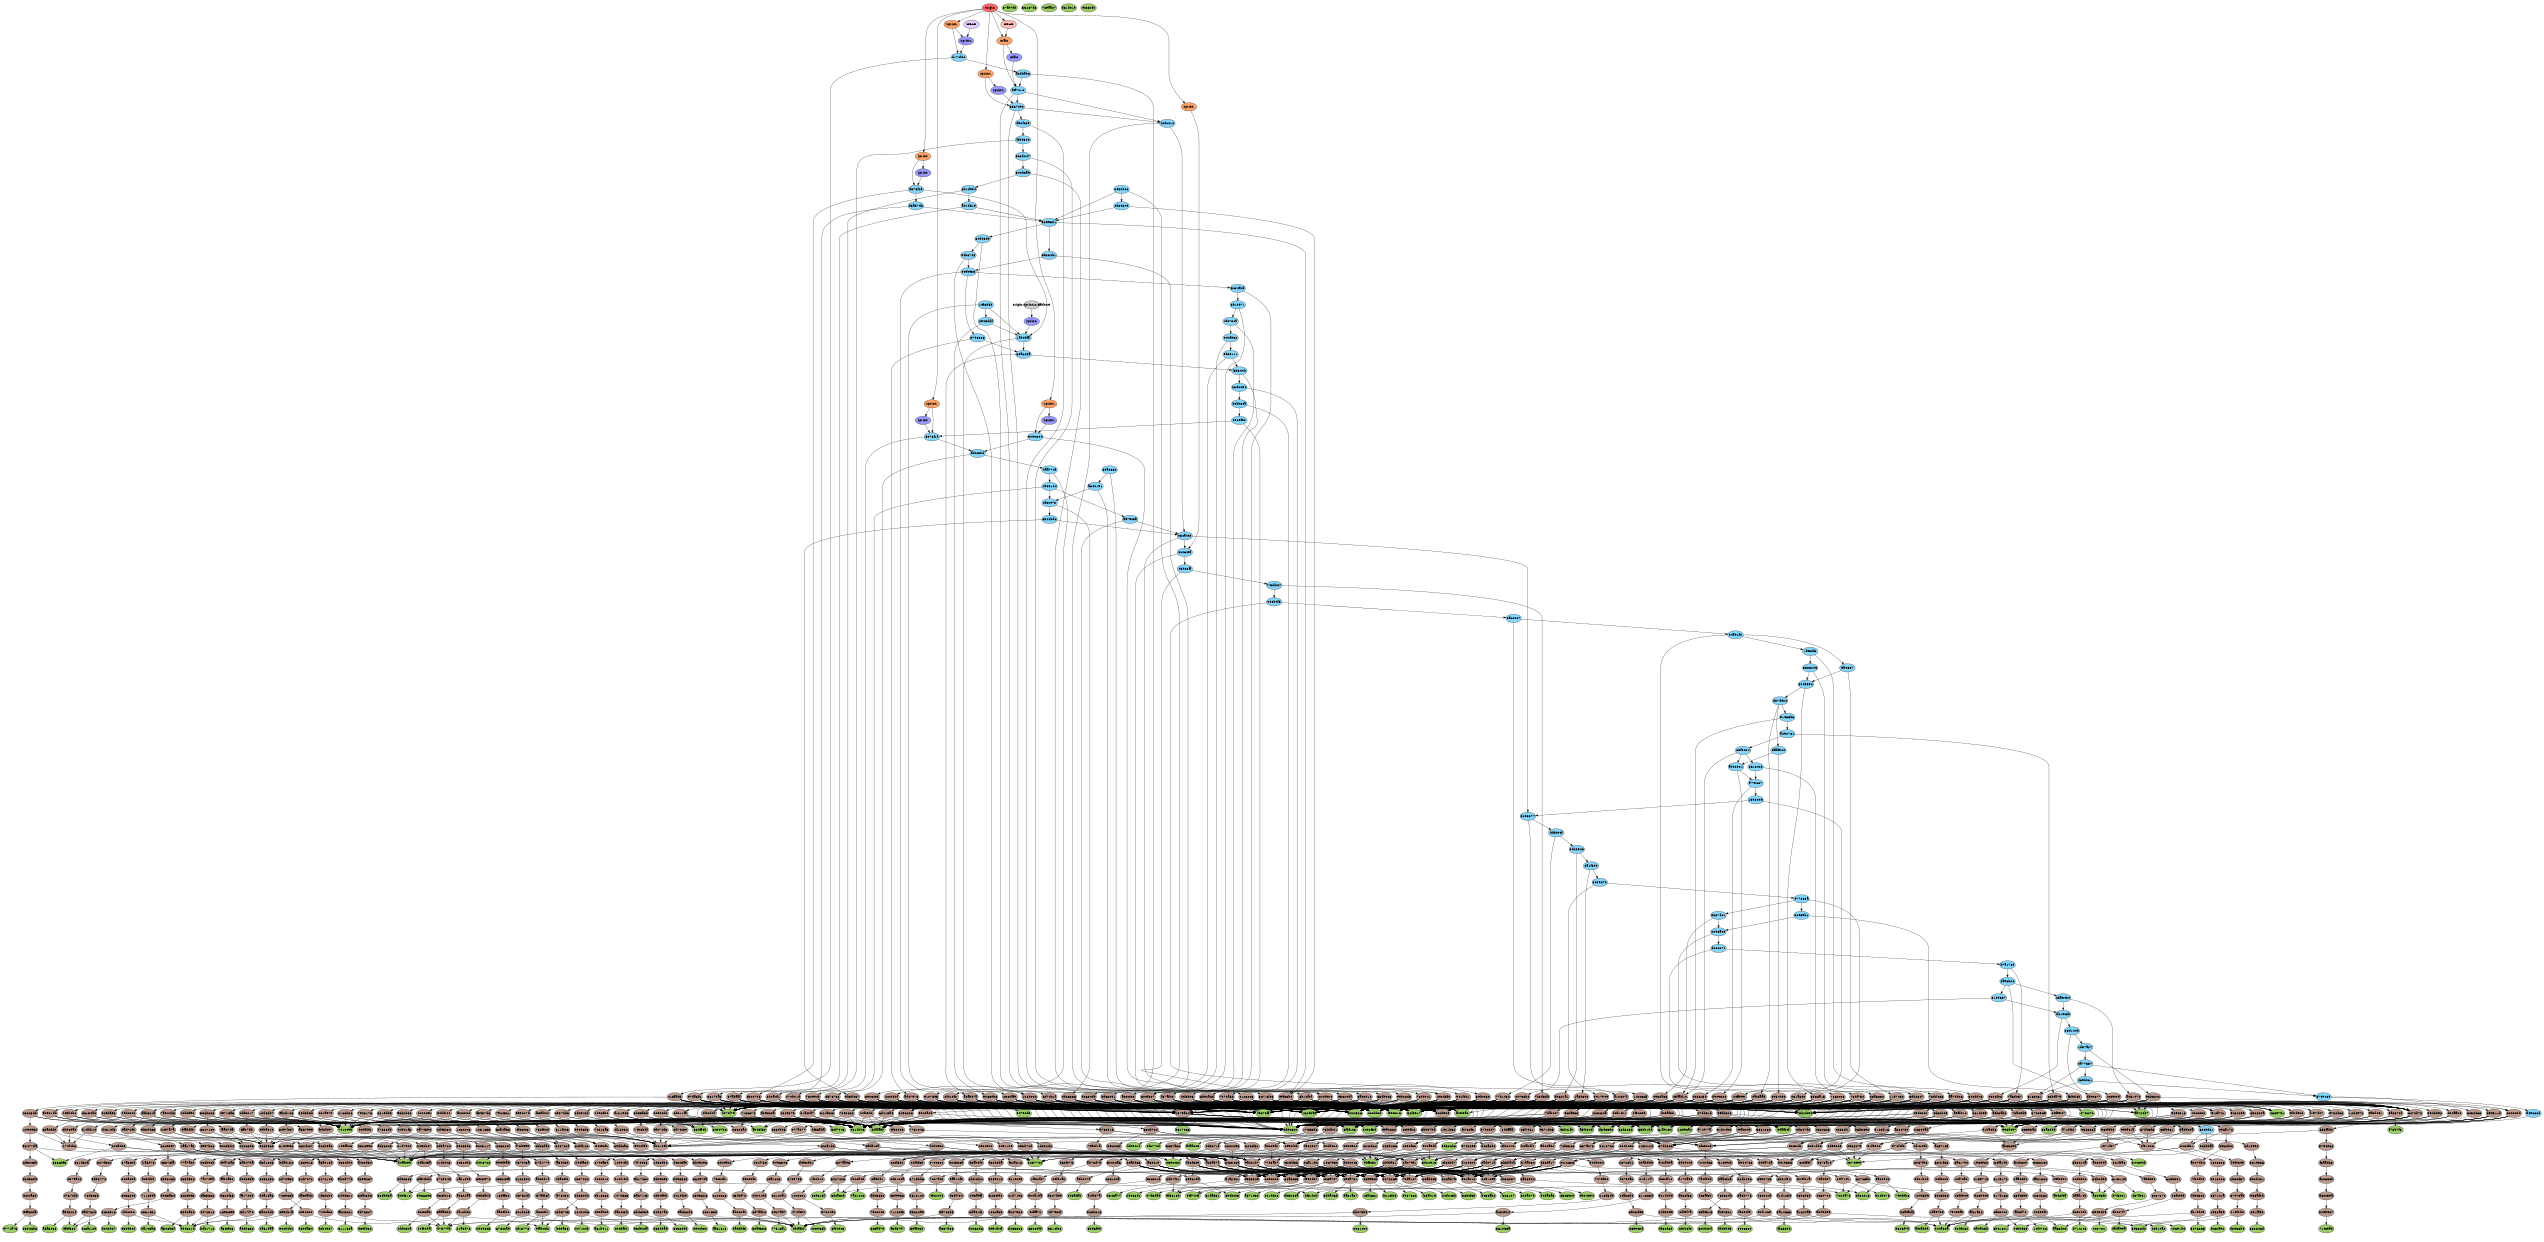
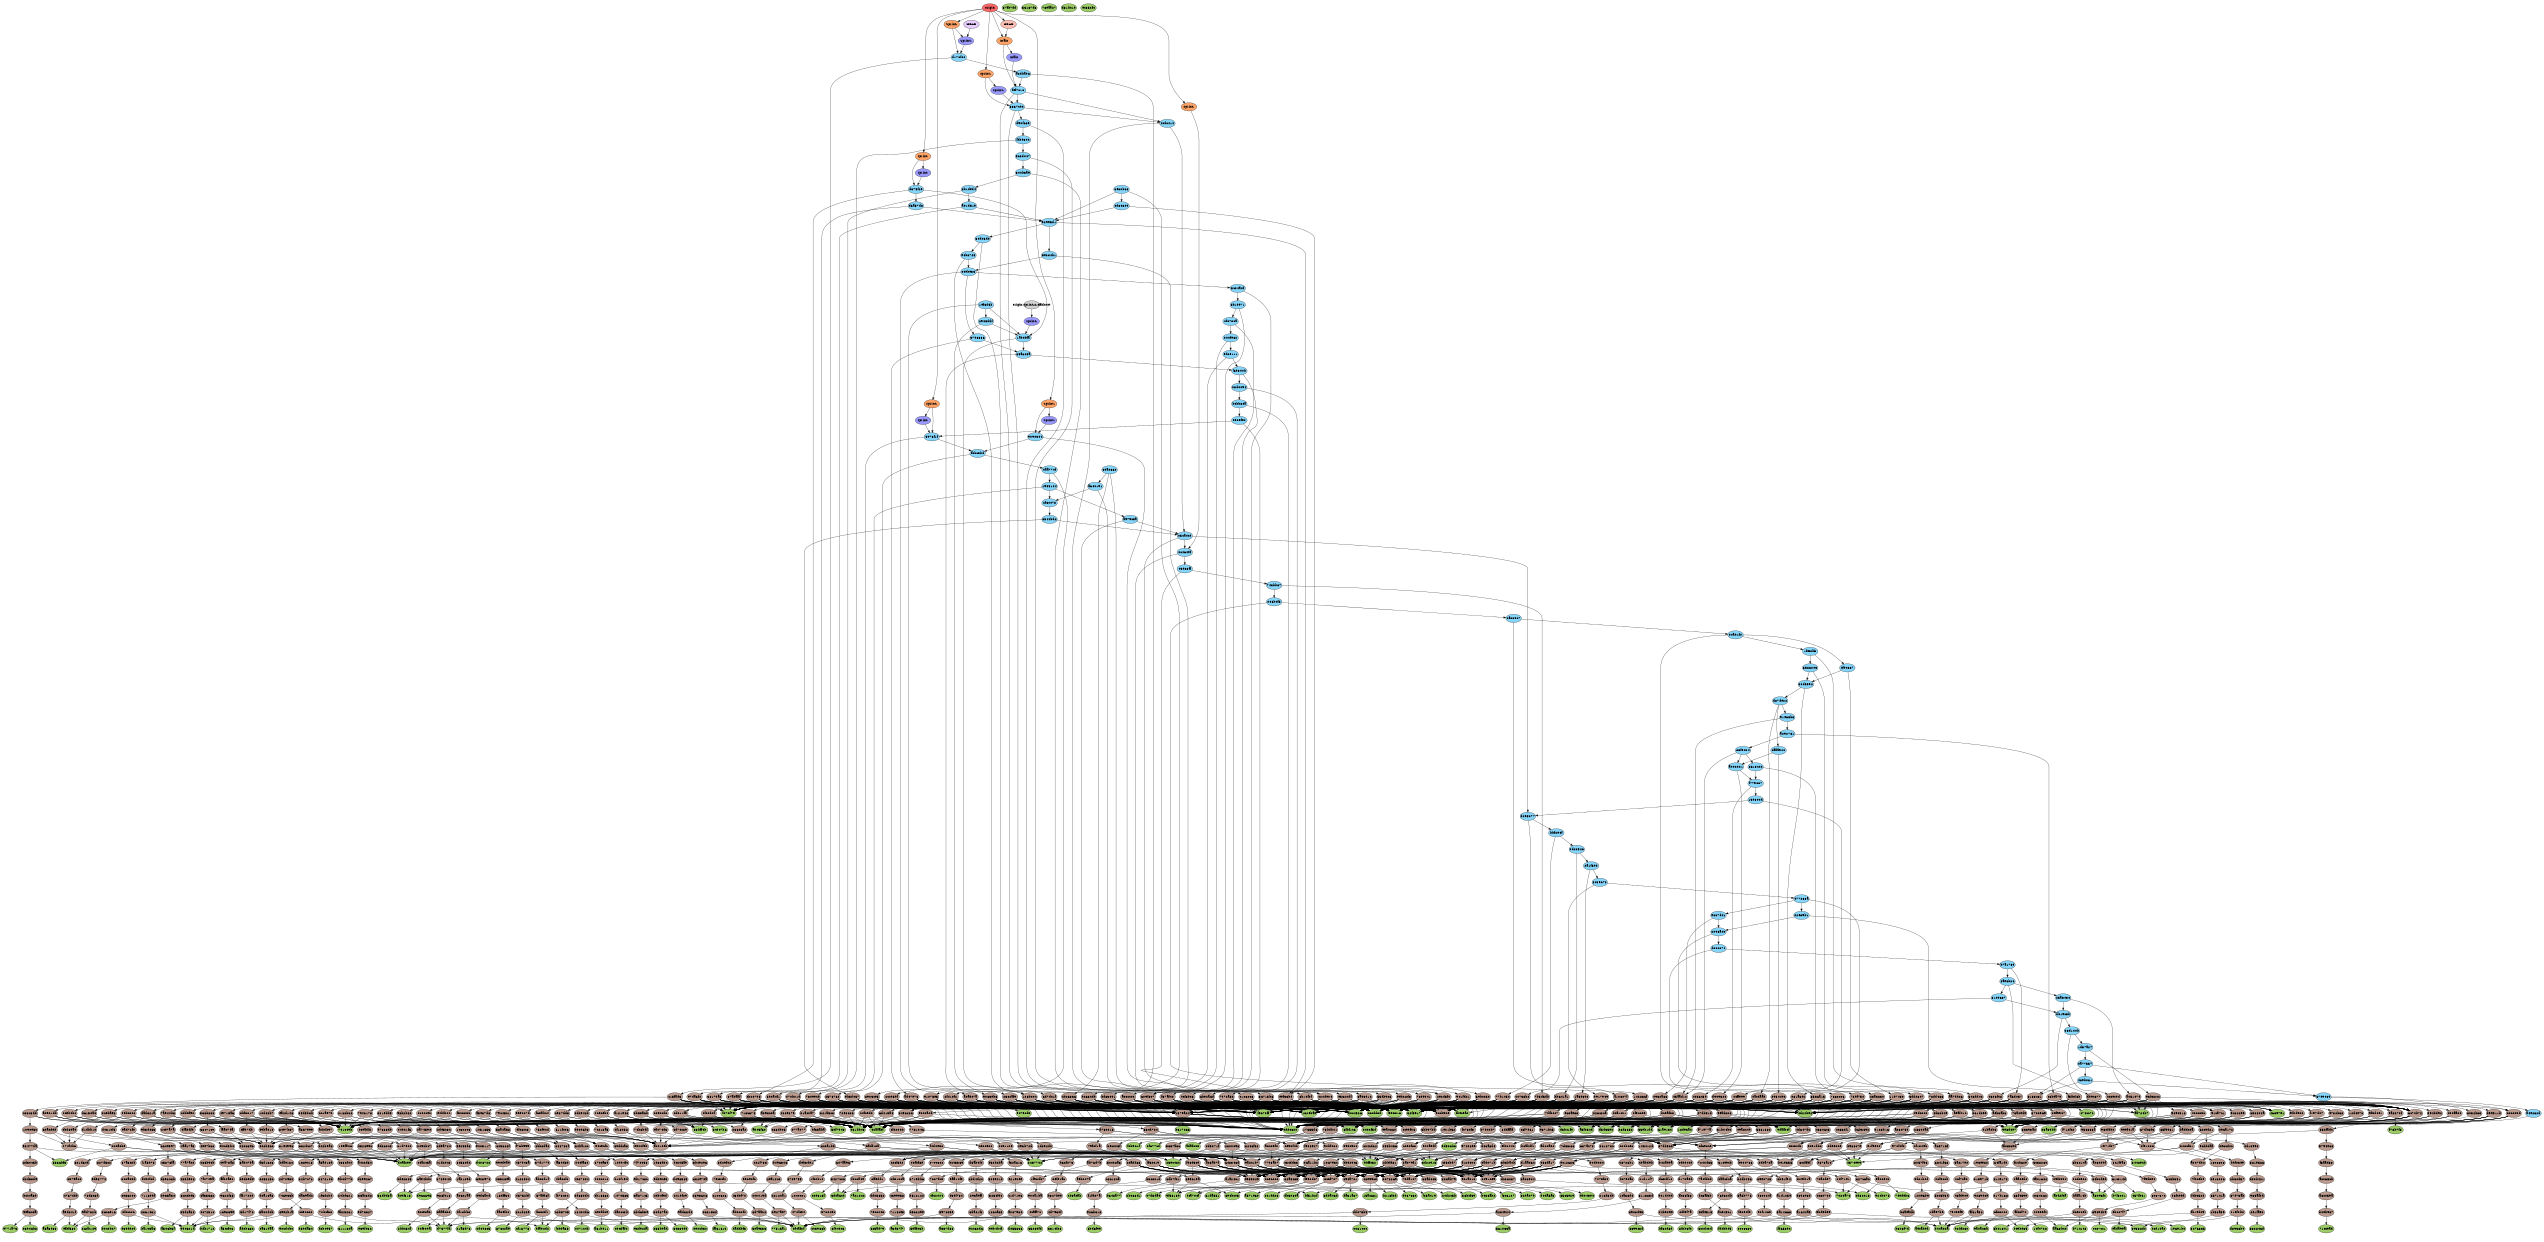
(1090, 792) -> (1099, 787)
(1076, 1103) -> (764, 1121)
(893, 1121) -> none
(2206, 1130) -> (2206, 1130)
(2218, 1229) -> none
